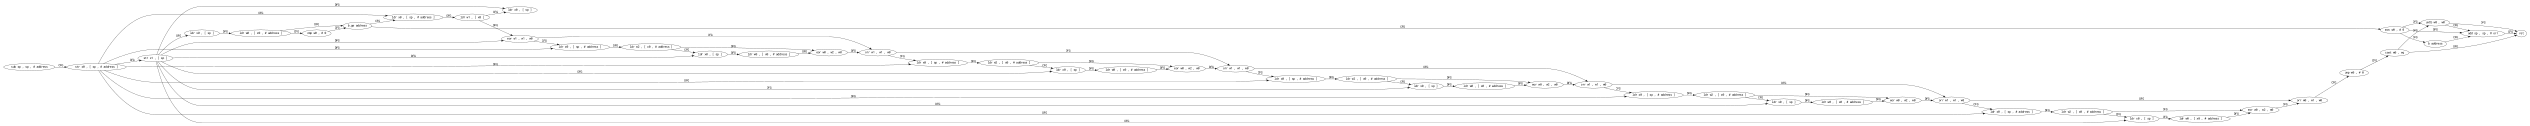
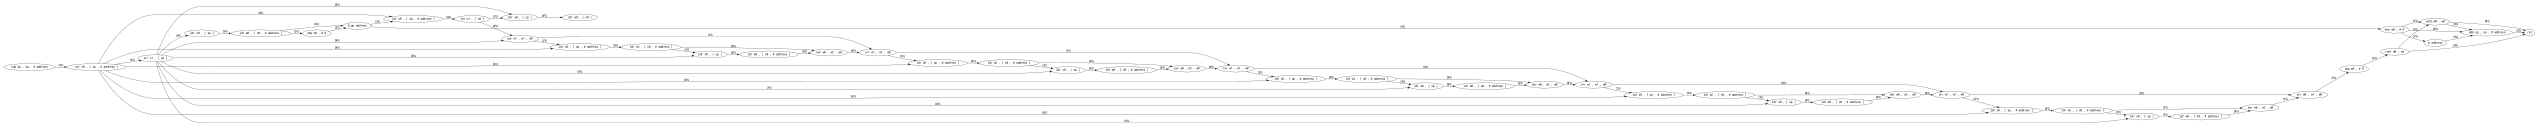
none -> (580, 17)
(2483, 34) -> (2487, 33)
